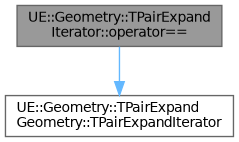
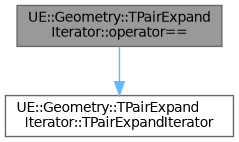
(119, 116) -> (119, 116)
